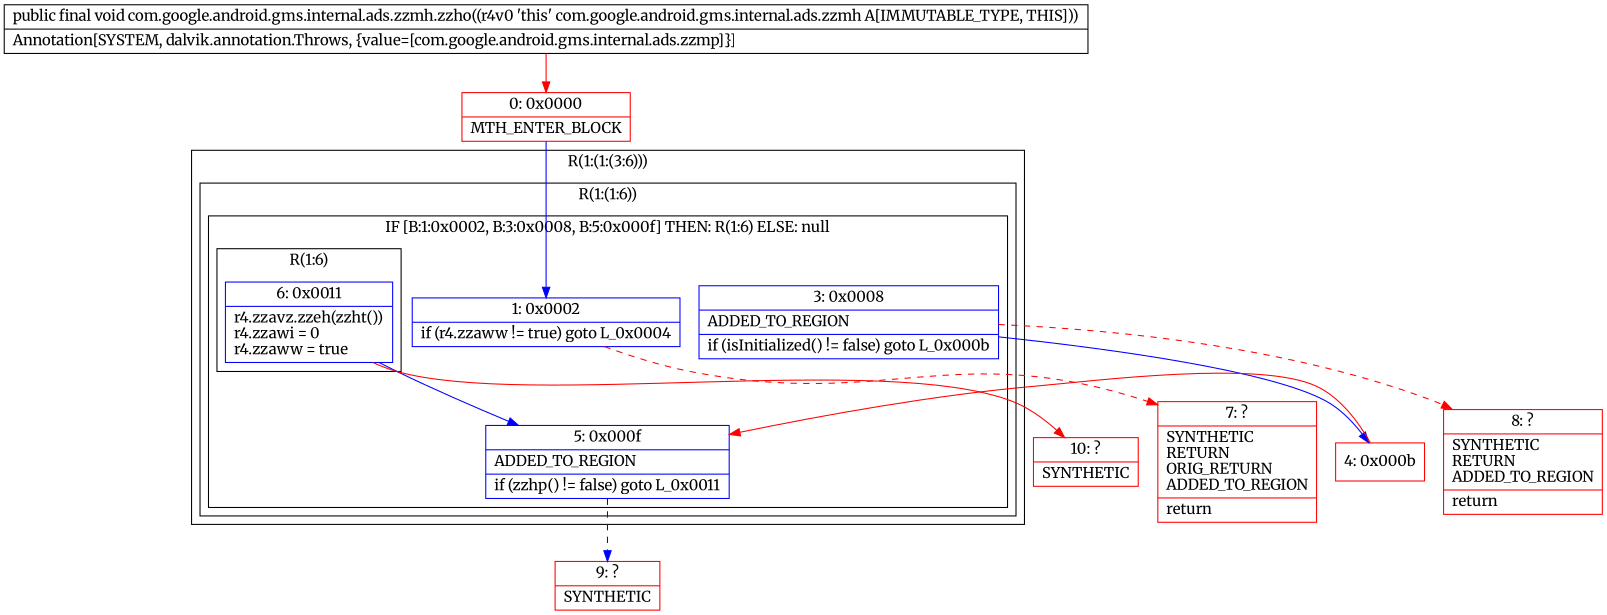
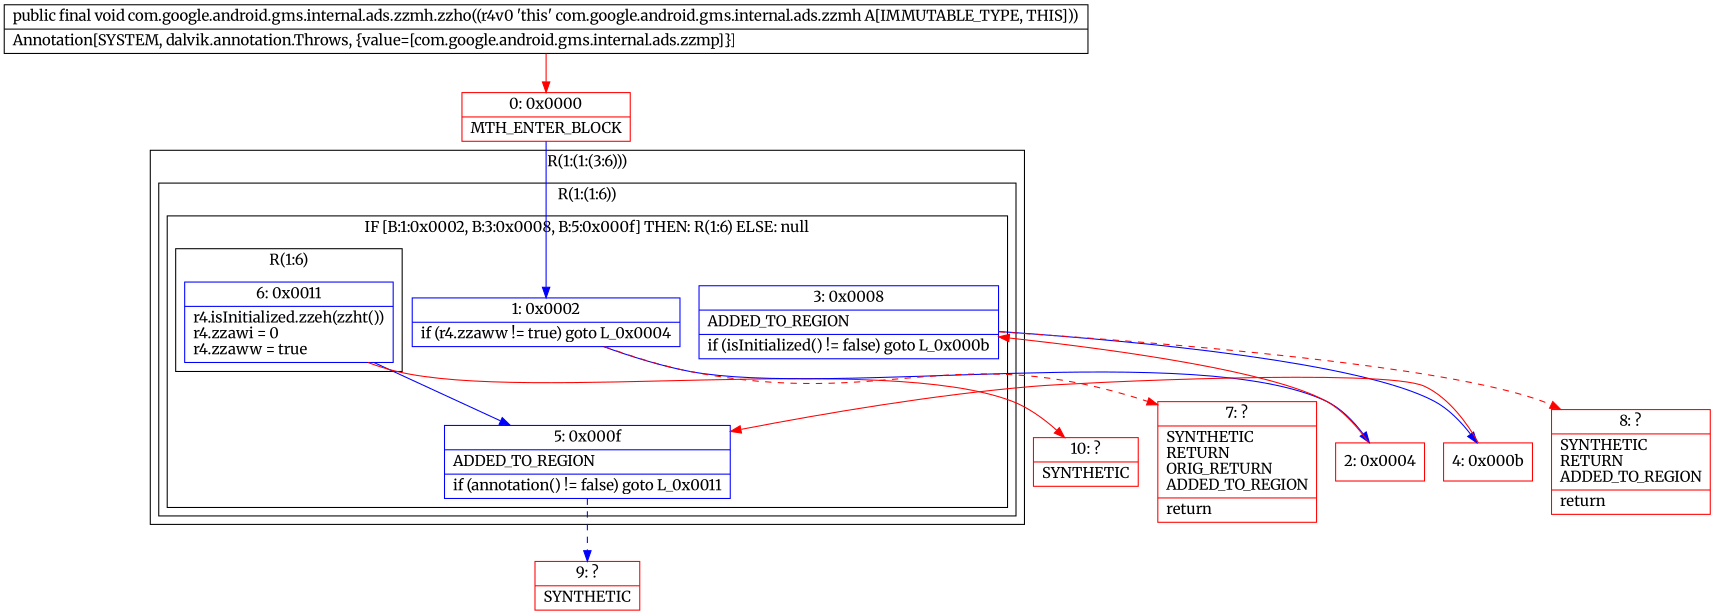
(309, 318) -> (289, 318)
none -> (1380, 462)
(607, 486) -> (587, 486)
